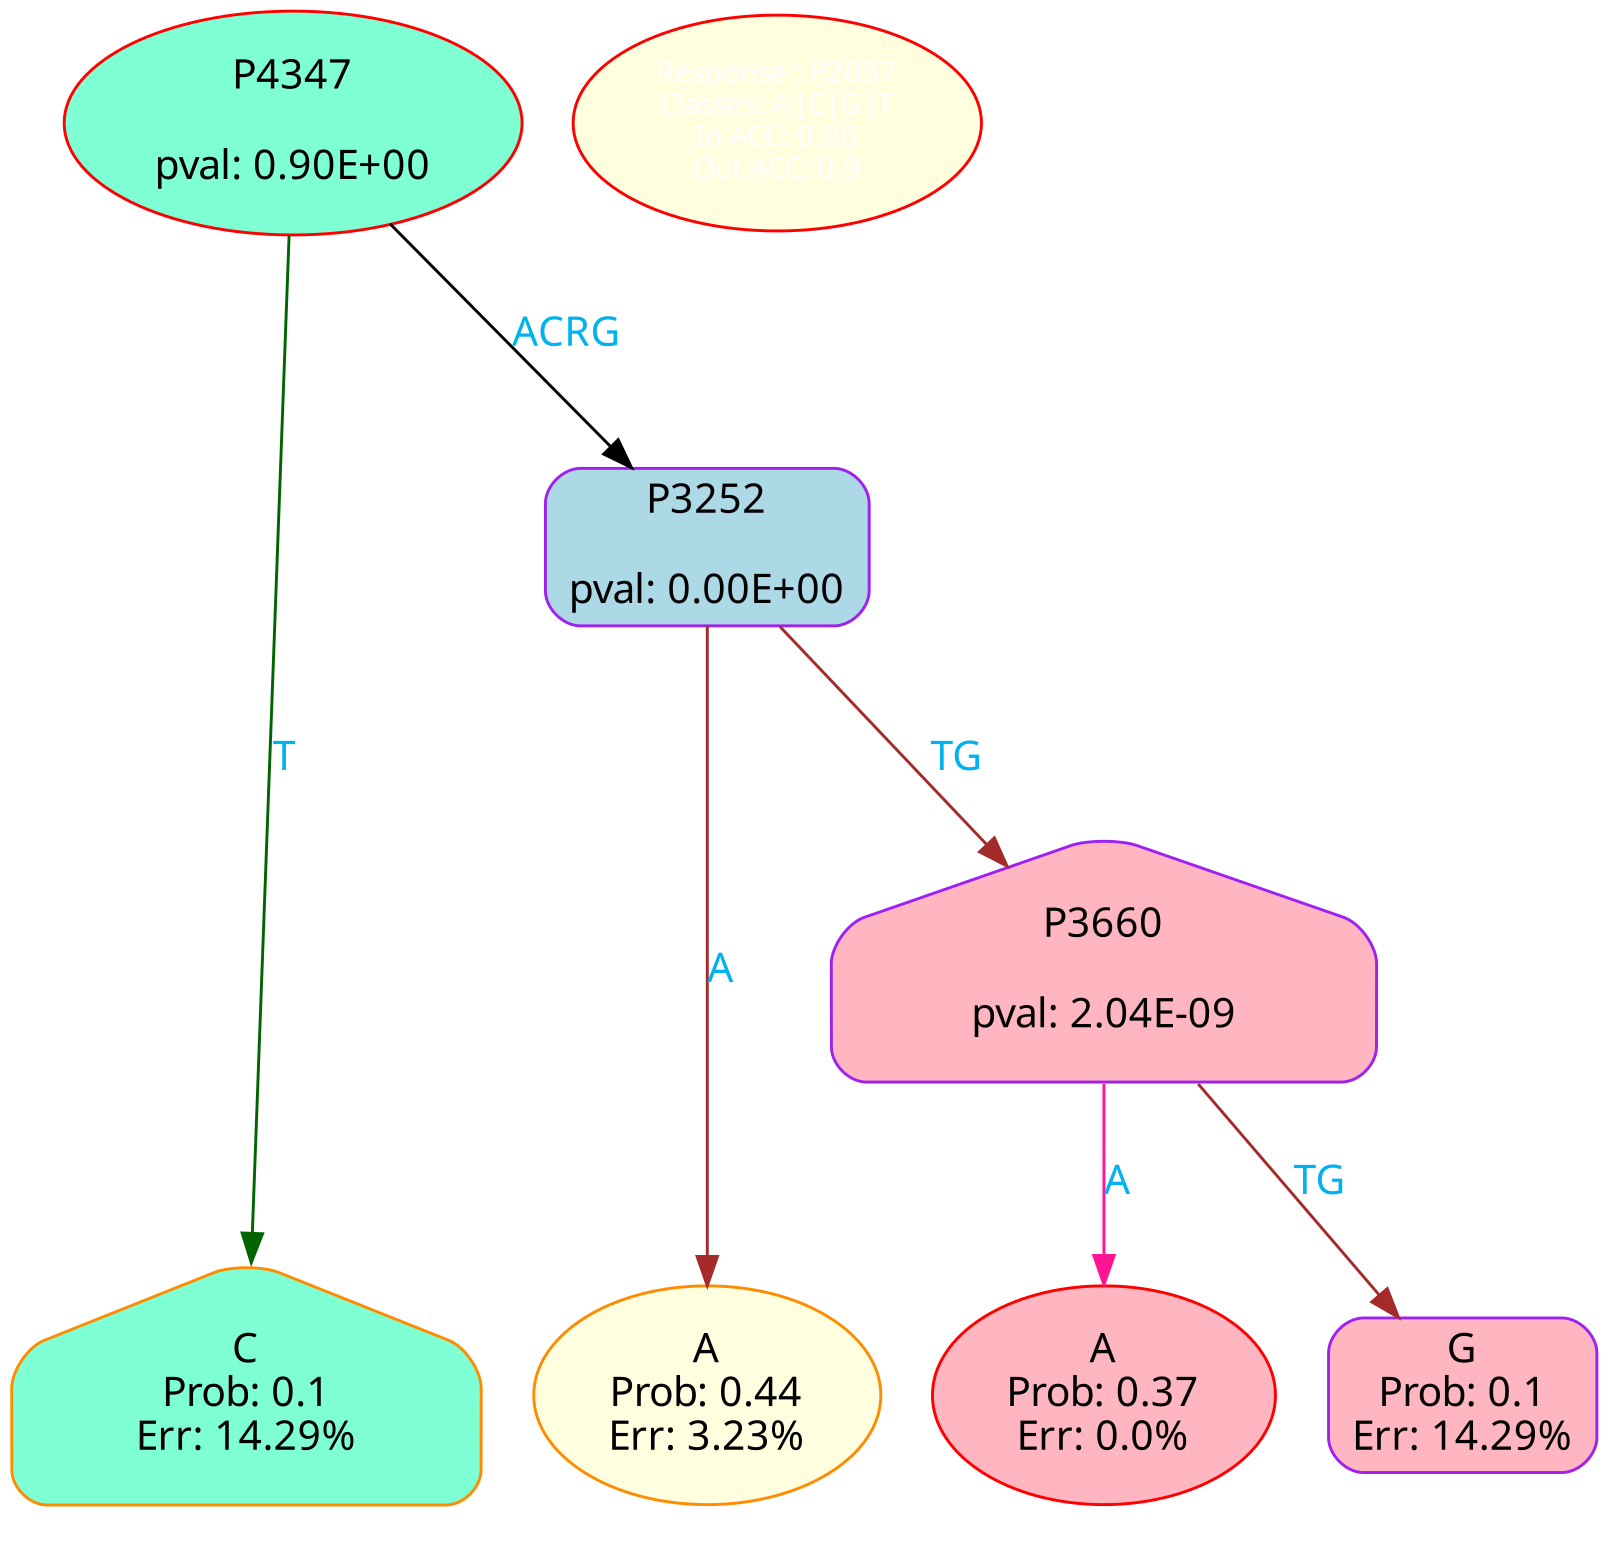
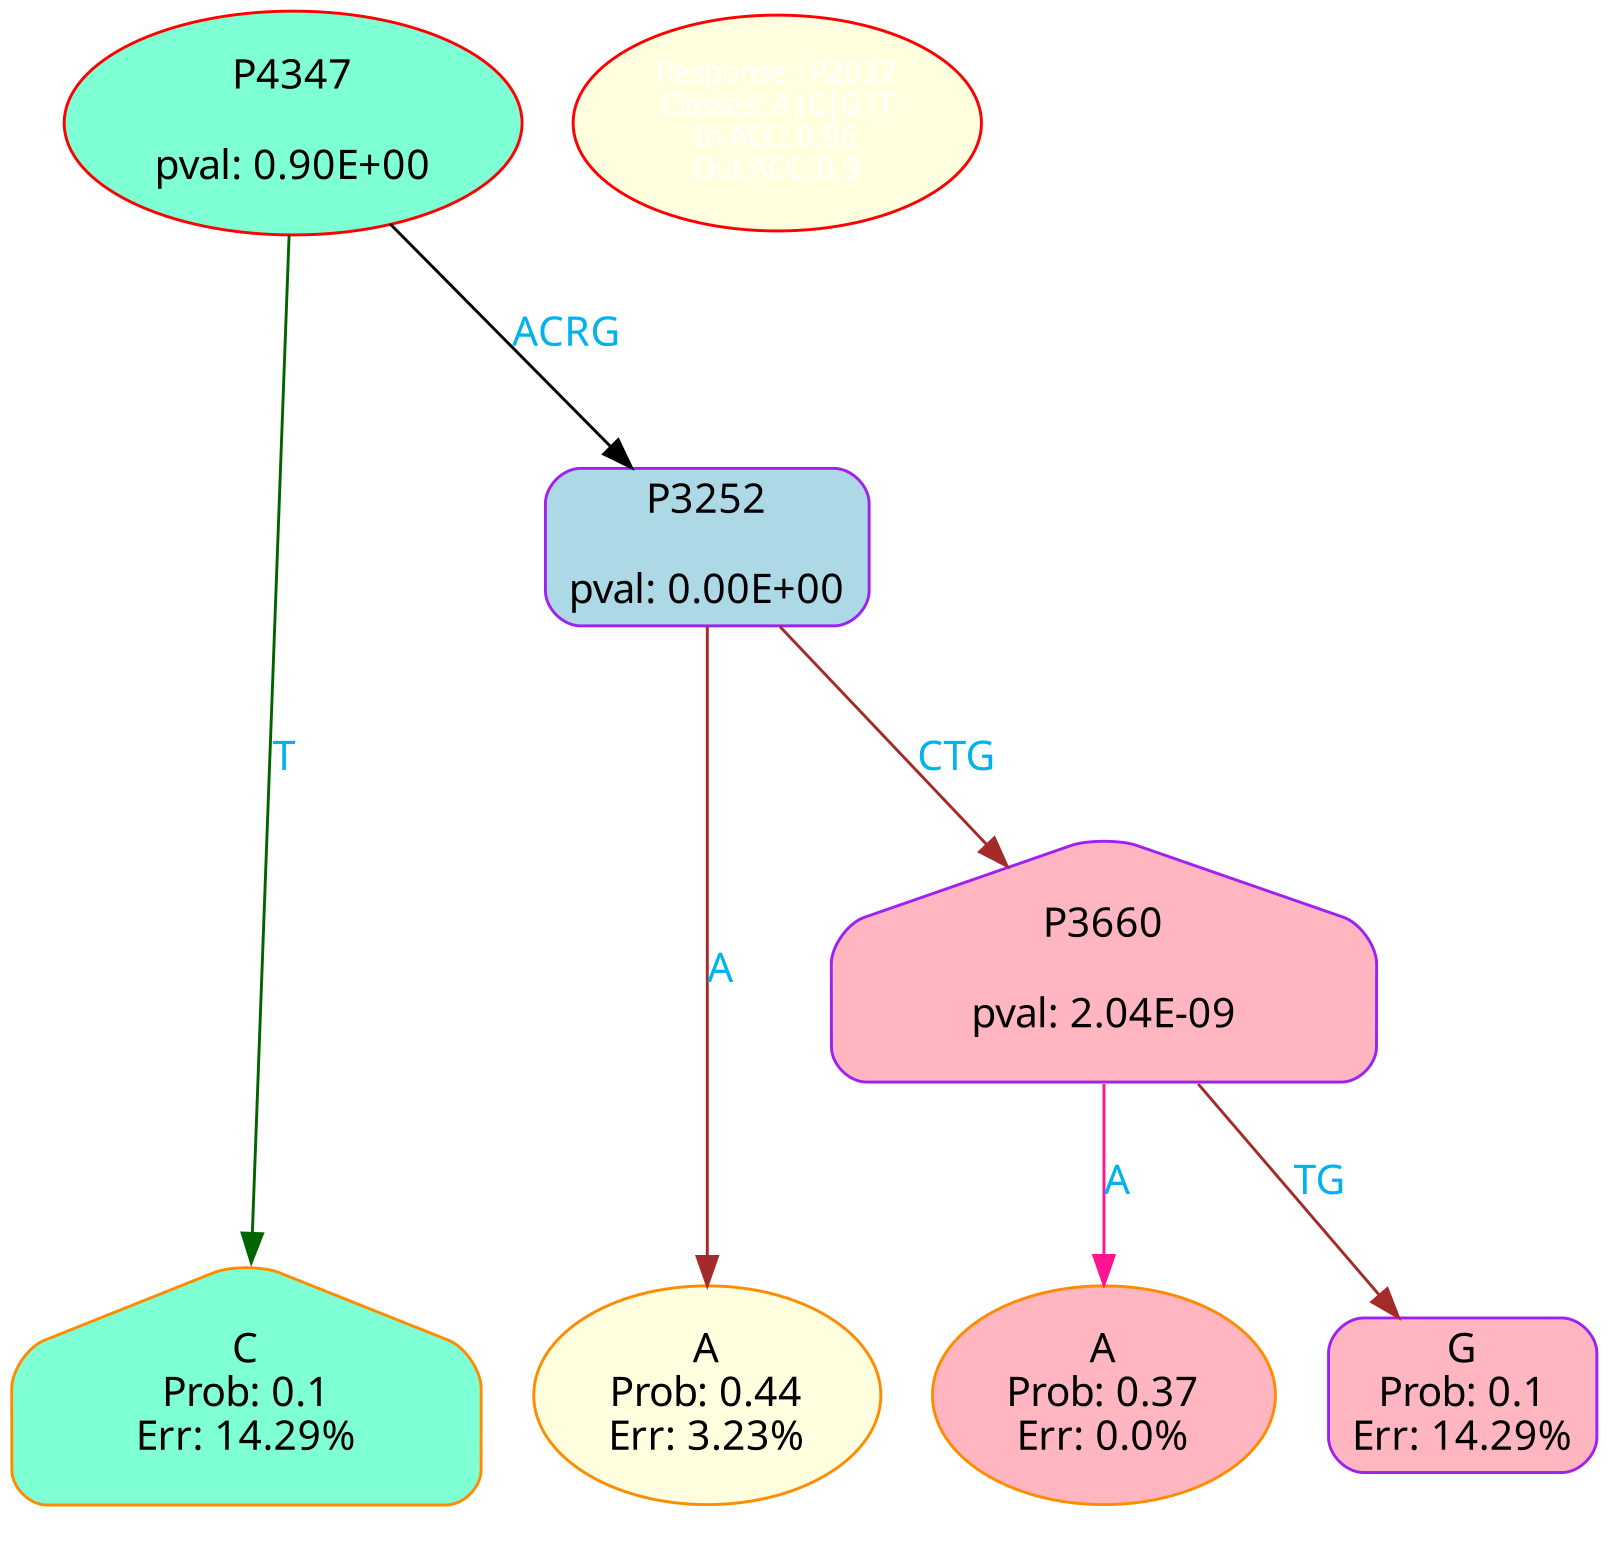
(958, 759) -> (958, 759)
(1104, 1395) -> (1104, 1395)
